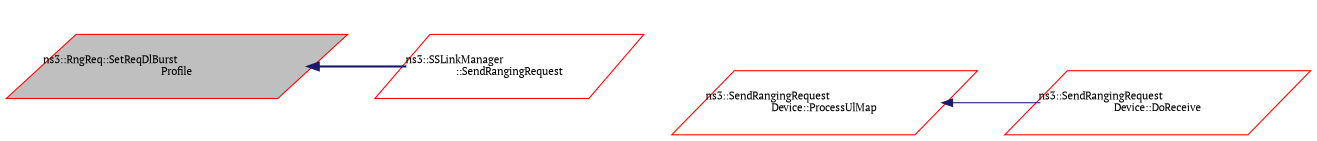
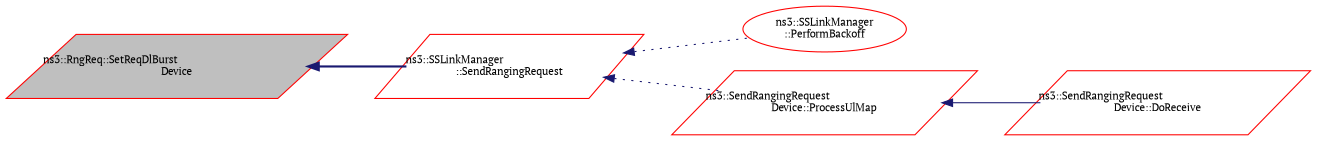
none -> (825, 29)
(177, 66) -> (177, 66)
none -> (667, 85)
